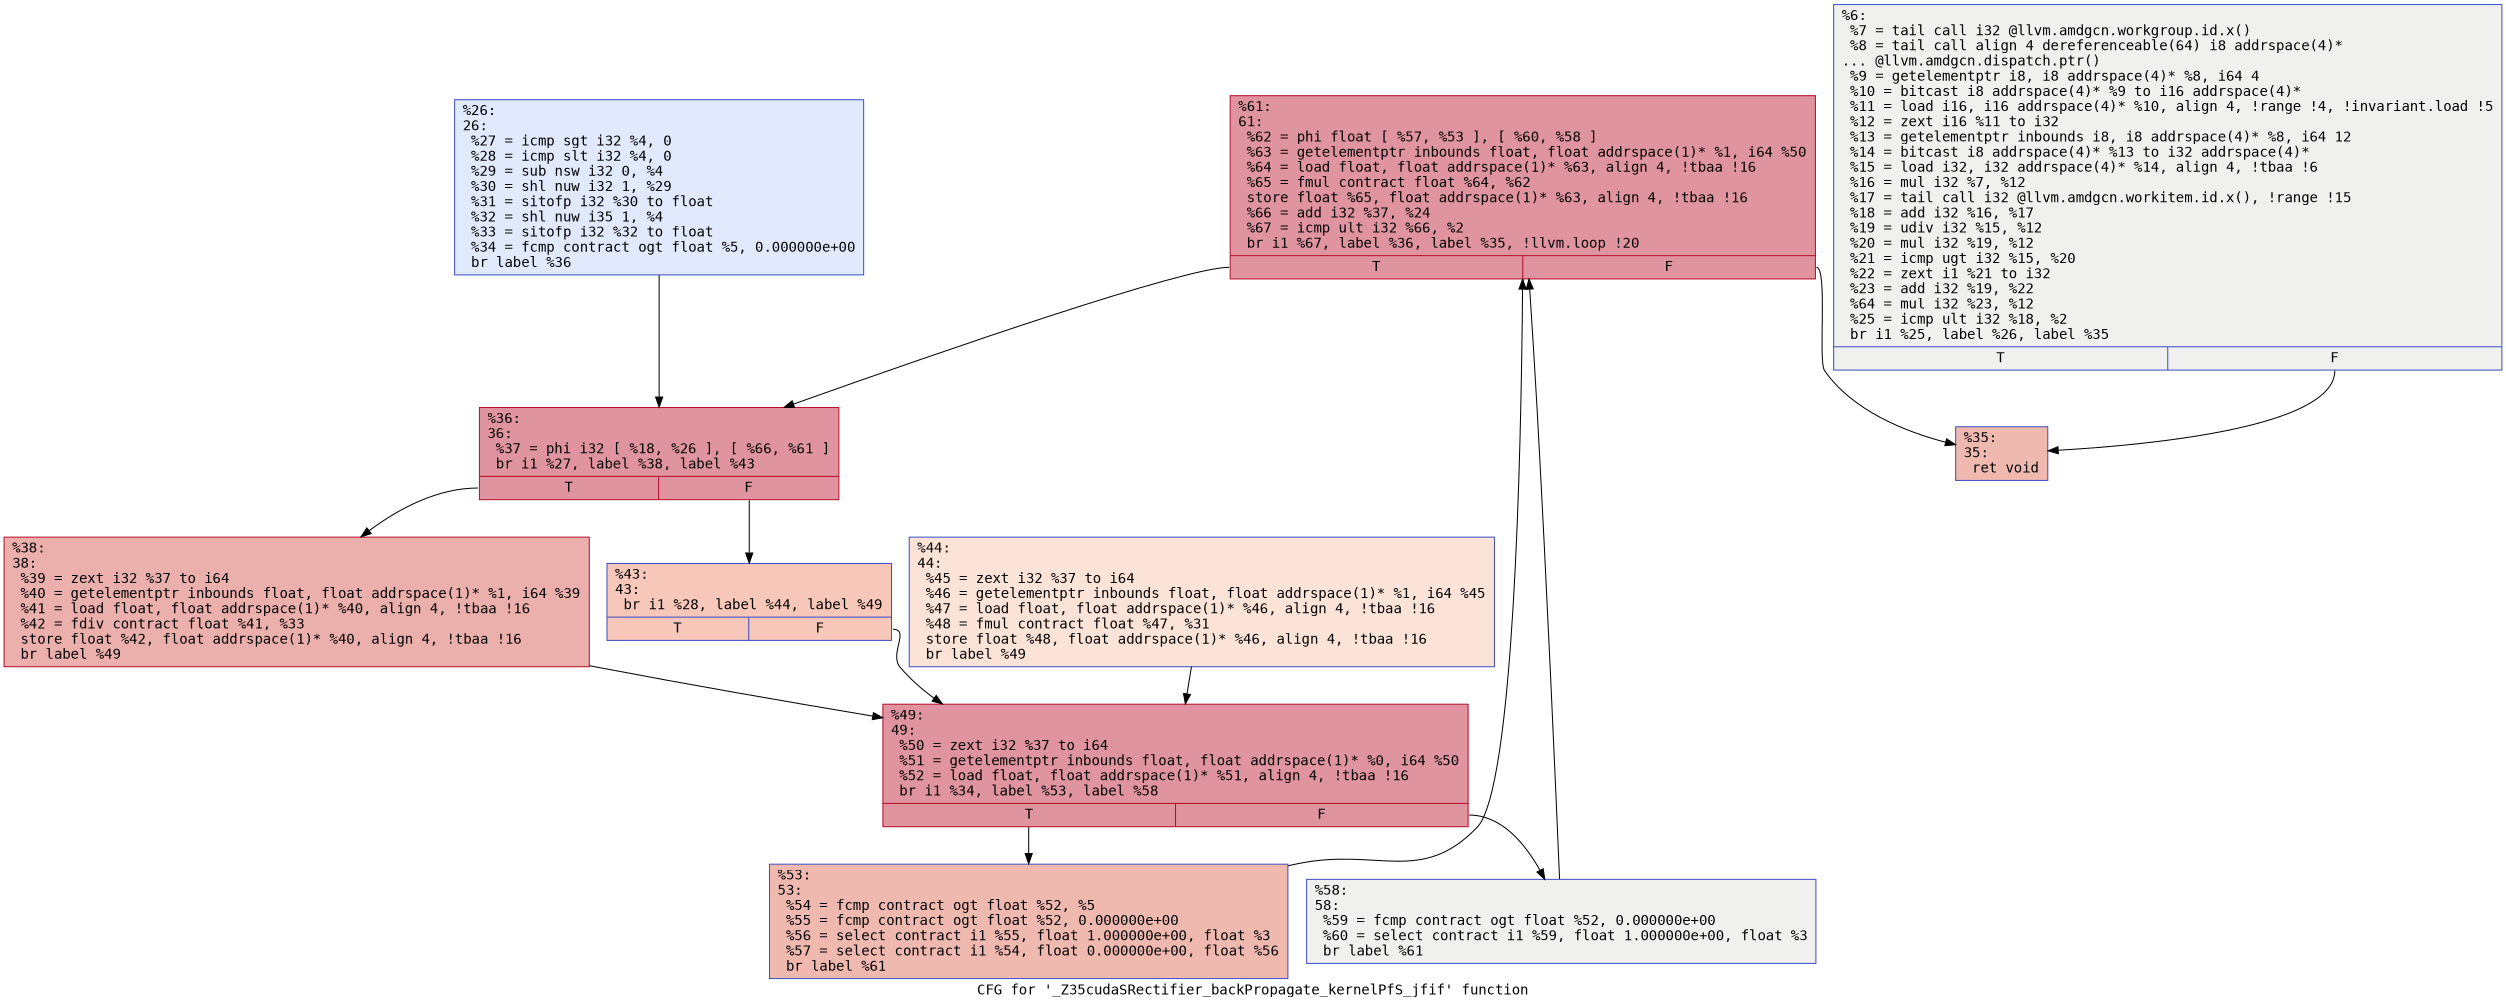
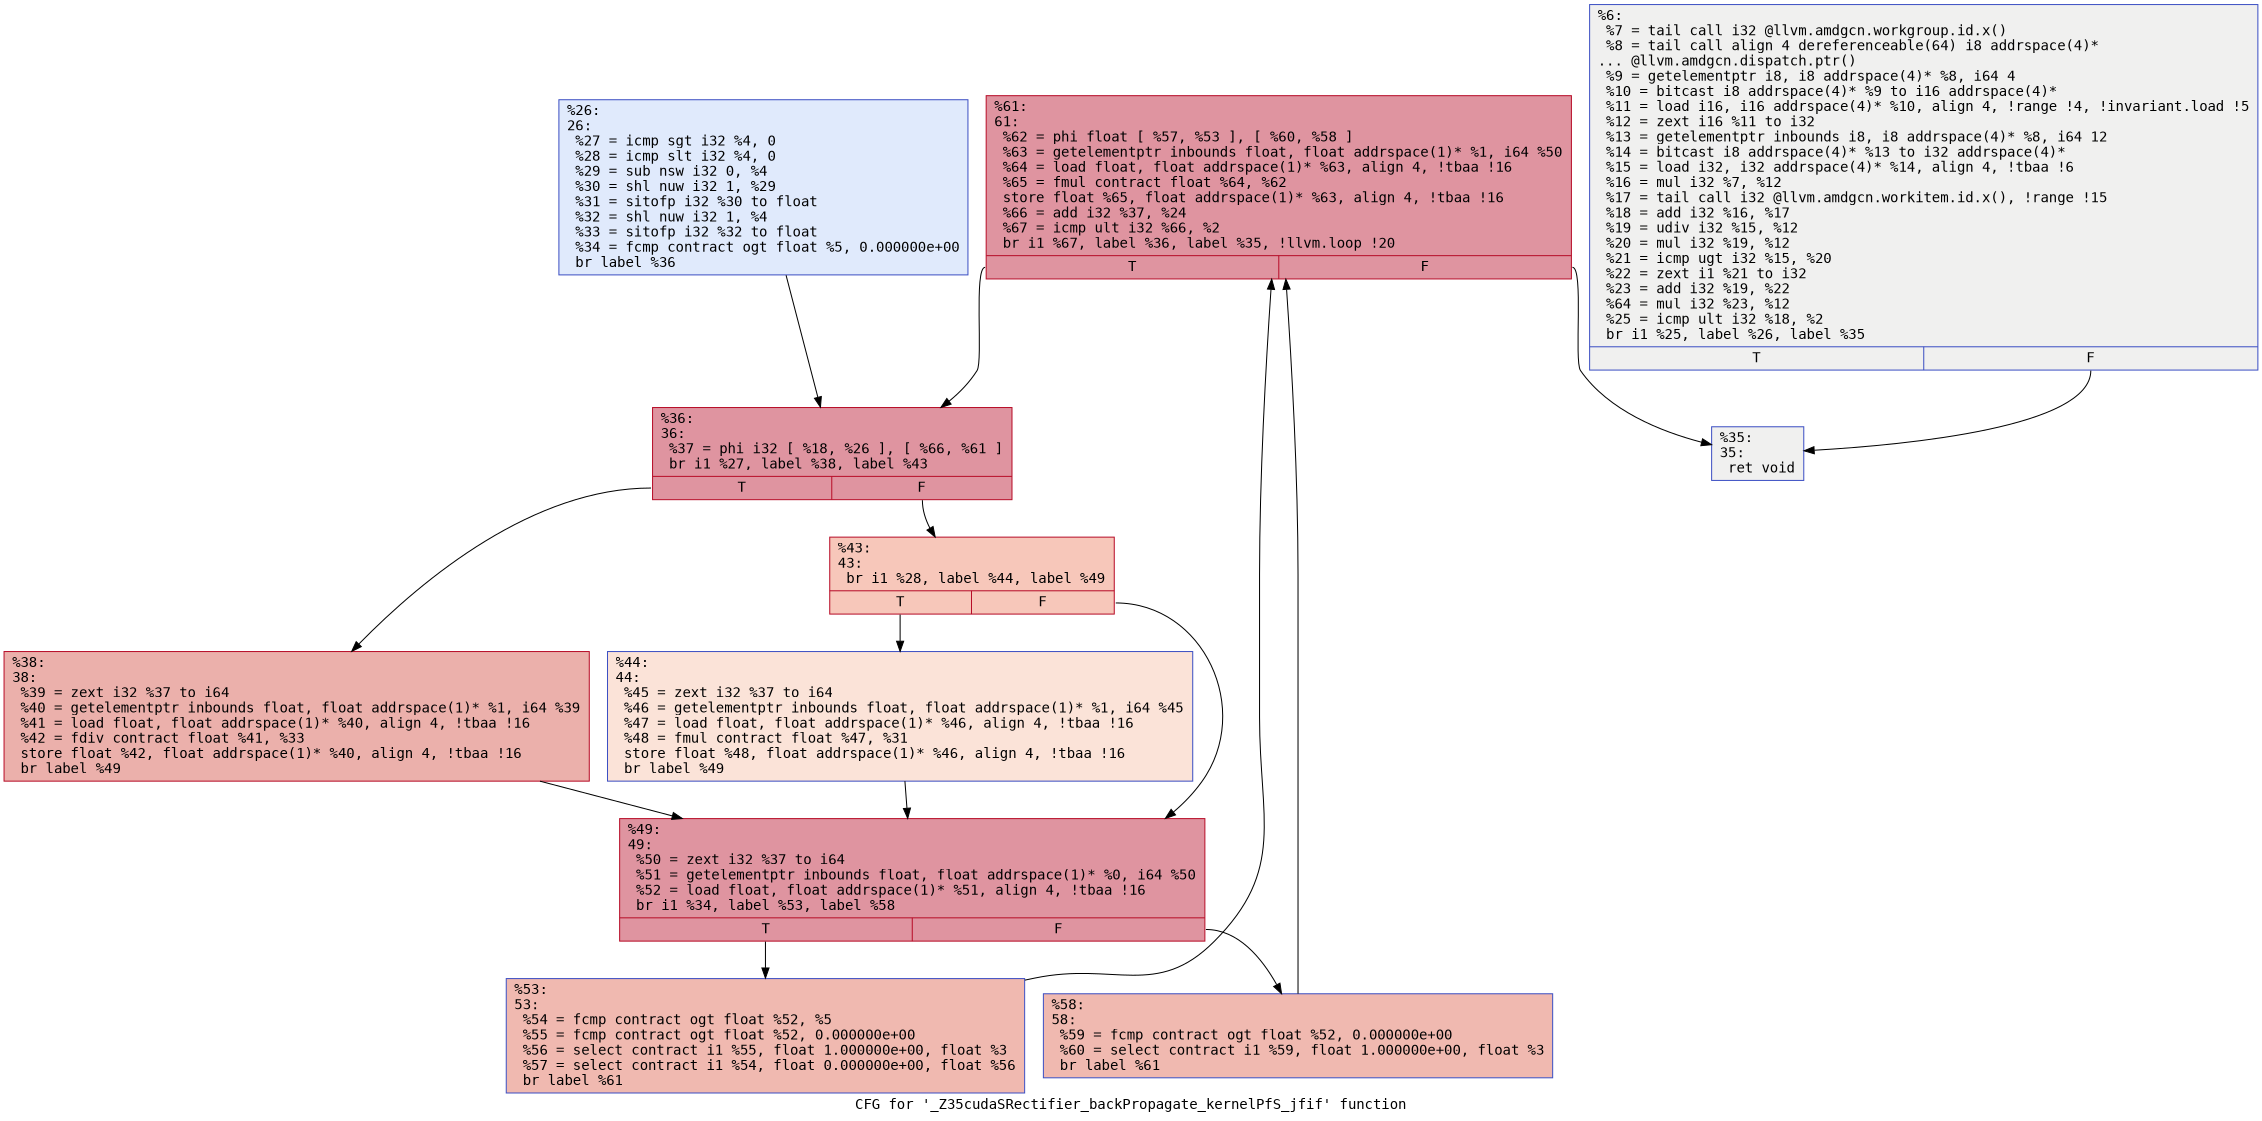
(563, 217) -> (668, 217)
(2002, 454) -> (1758, 454)
(749, 602) -> (972, 576)
none -> (900, 628)
(1561, 921) -> (1298, 1036)
